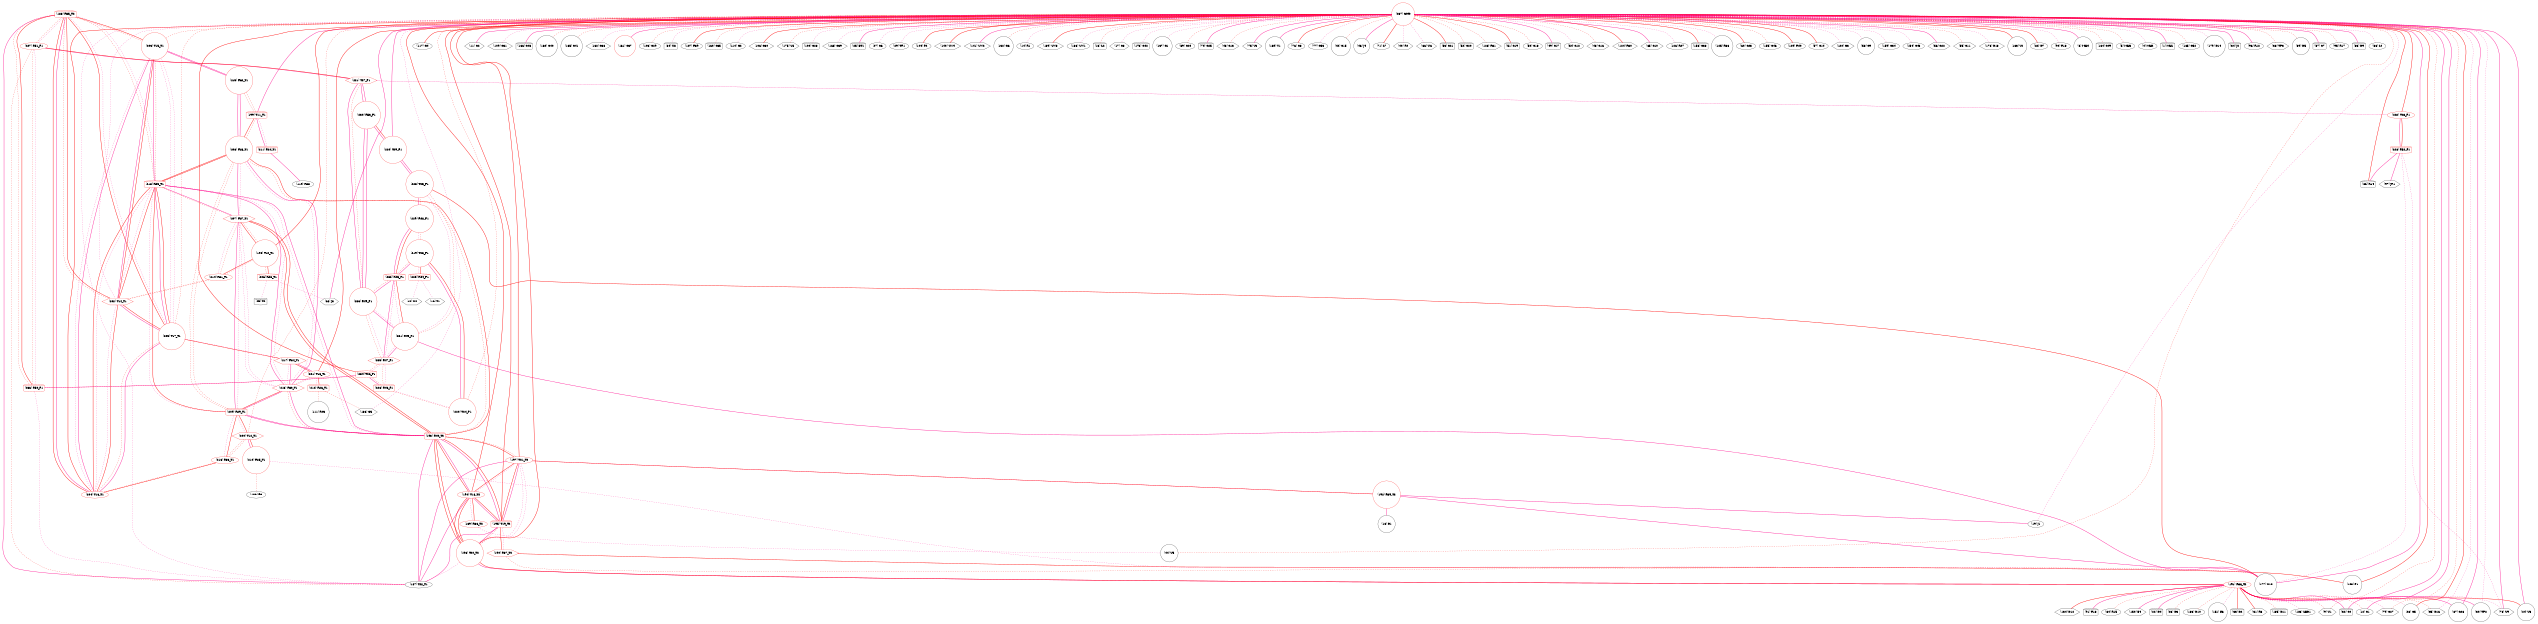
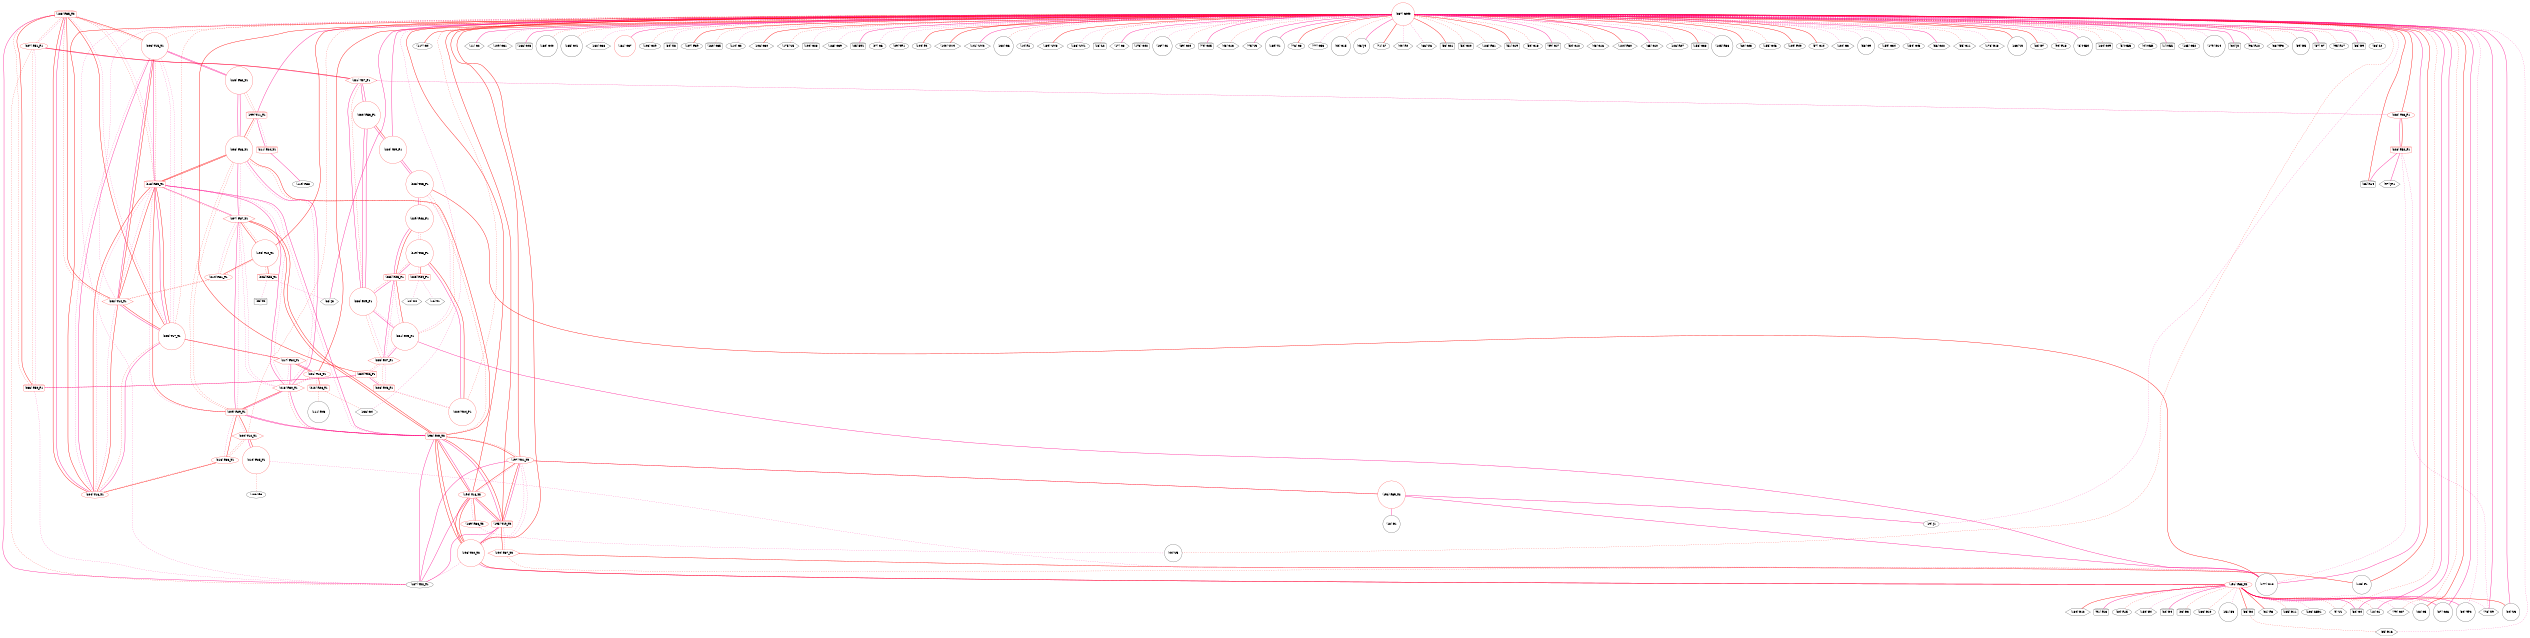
(1212, 22) -> (1212, 22)
(366, 412) -> (367, 412)
(2180, 592) -> (2186, 593)
(2335, 599) -> (2312, 628)
